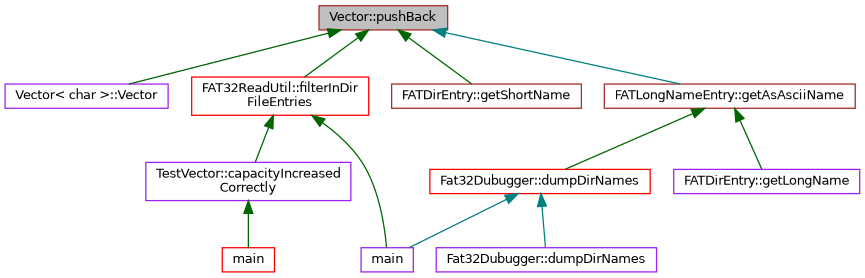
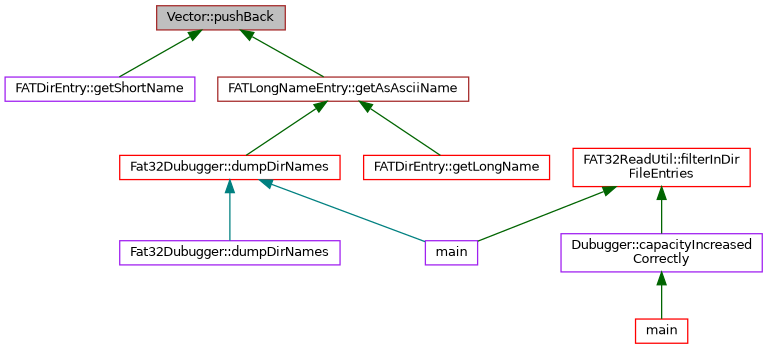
(331, 57) -> none
(563, 58) -> (288, 57)
(87, 96) -> none
(487, 96) -> (100, 89)
(248, 181) -> (662, 253)
(767, 181) -> (457, 167)
